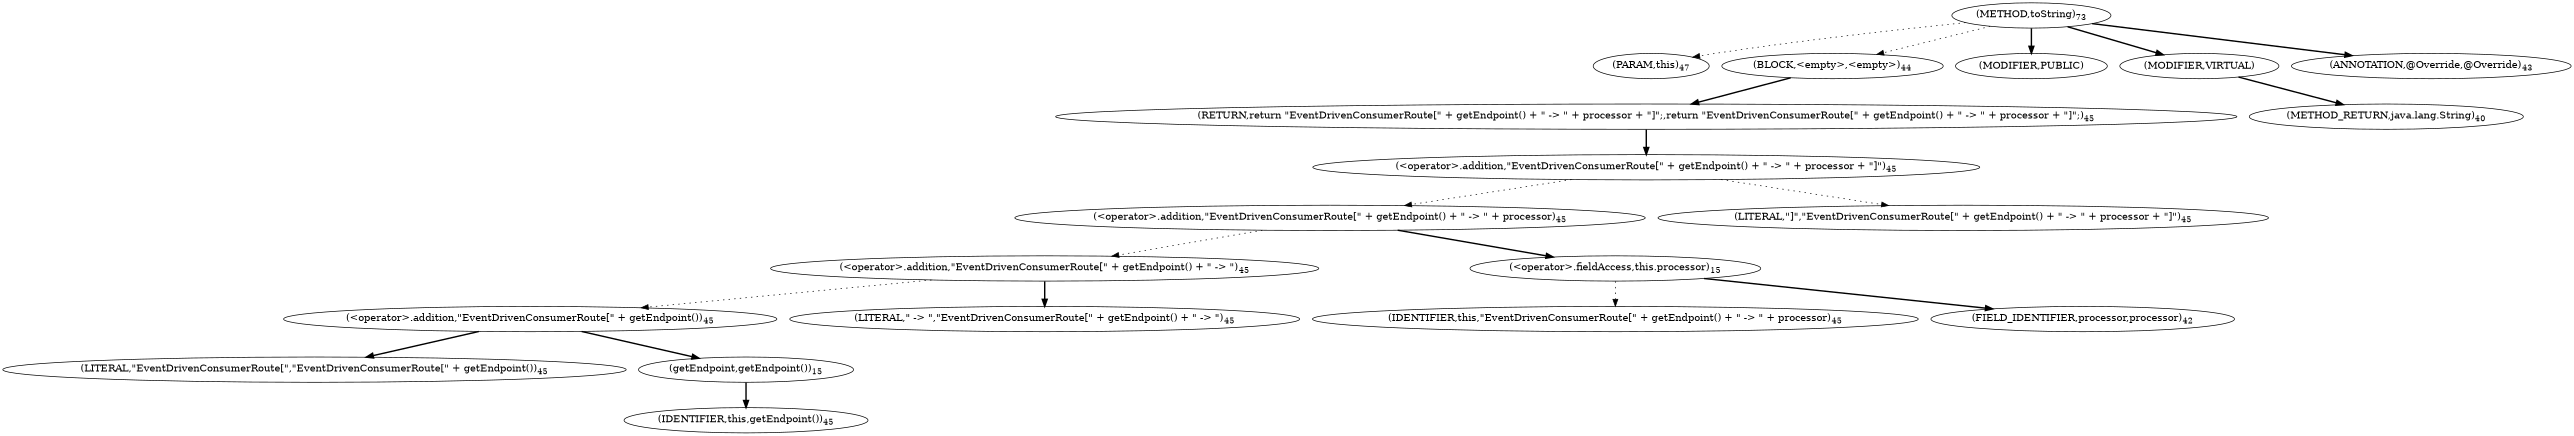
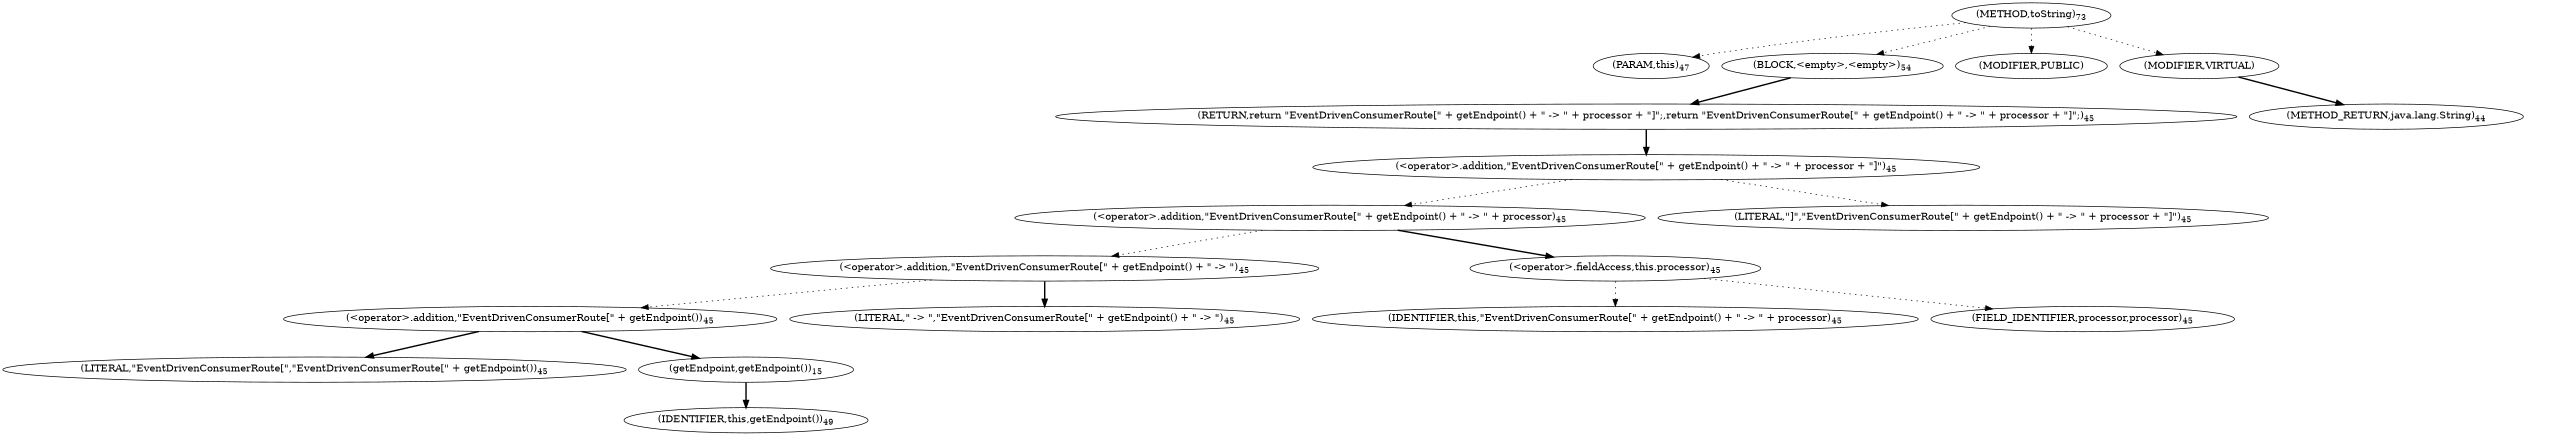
(2031, 37) -> (2031, 37)
(2112, 40) -> (2112, 40)
(1906, 65) -> (1906, 65)
(2431, 66) -> none
(2480, 116) -> (2480, 116)
(1716, 267) -> (1716, 267)
(1845, 293) -> (1845, 293)
(2188, 318) -> (2188, 318)
(829, 419) -> (829, 419)
